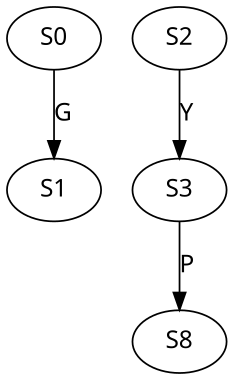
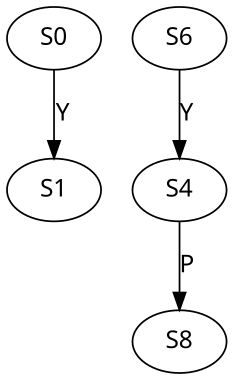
(180, 38) -> (180, 38)
(64, 114) -> (64, 114)
(180, 190) -> (180, 190)
